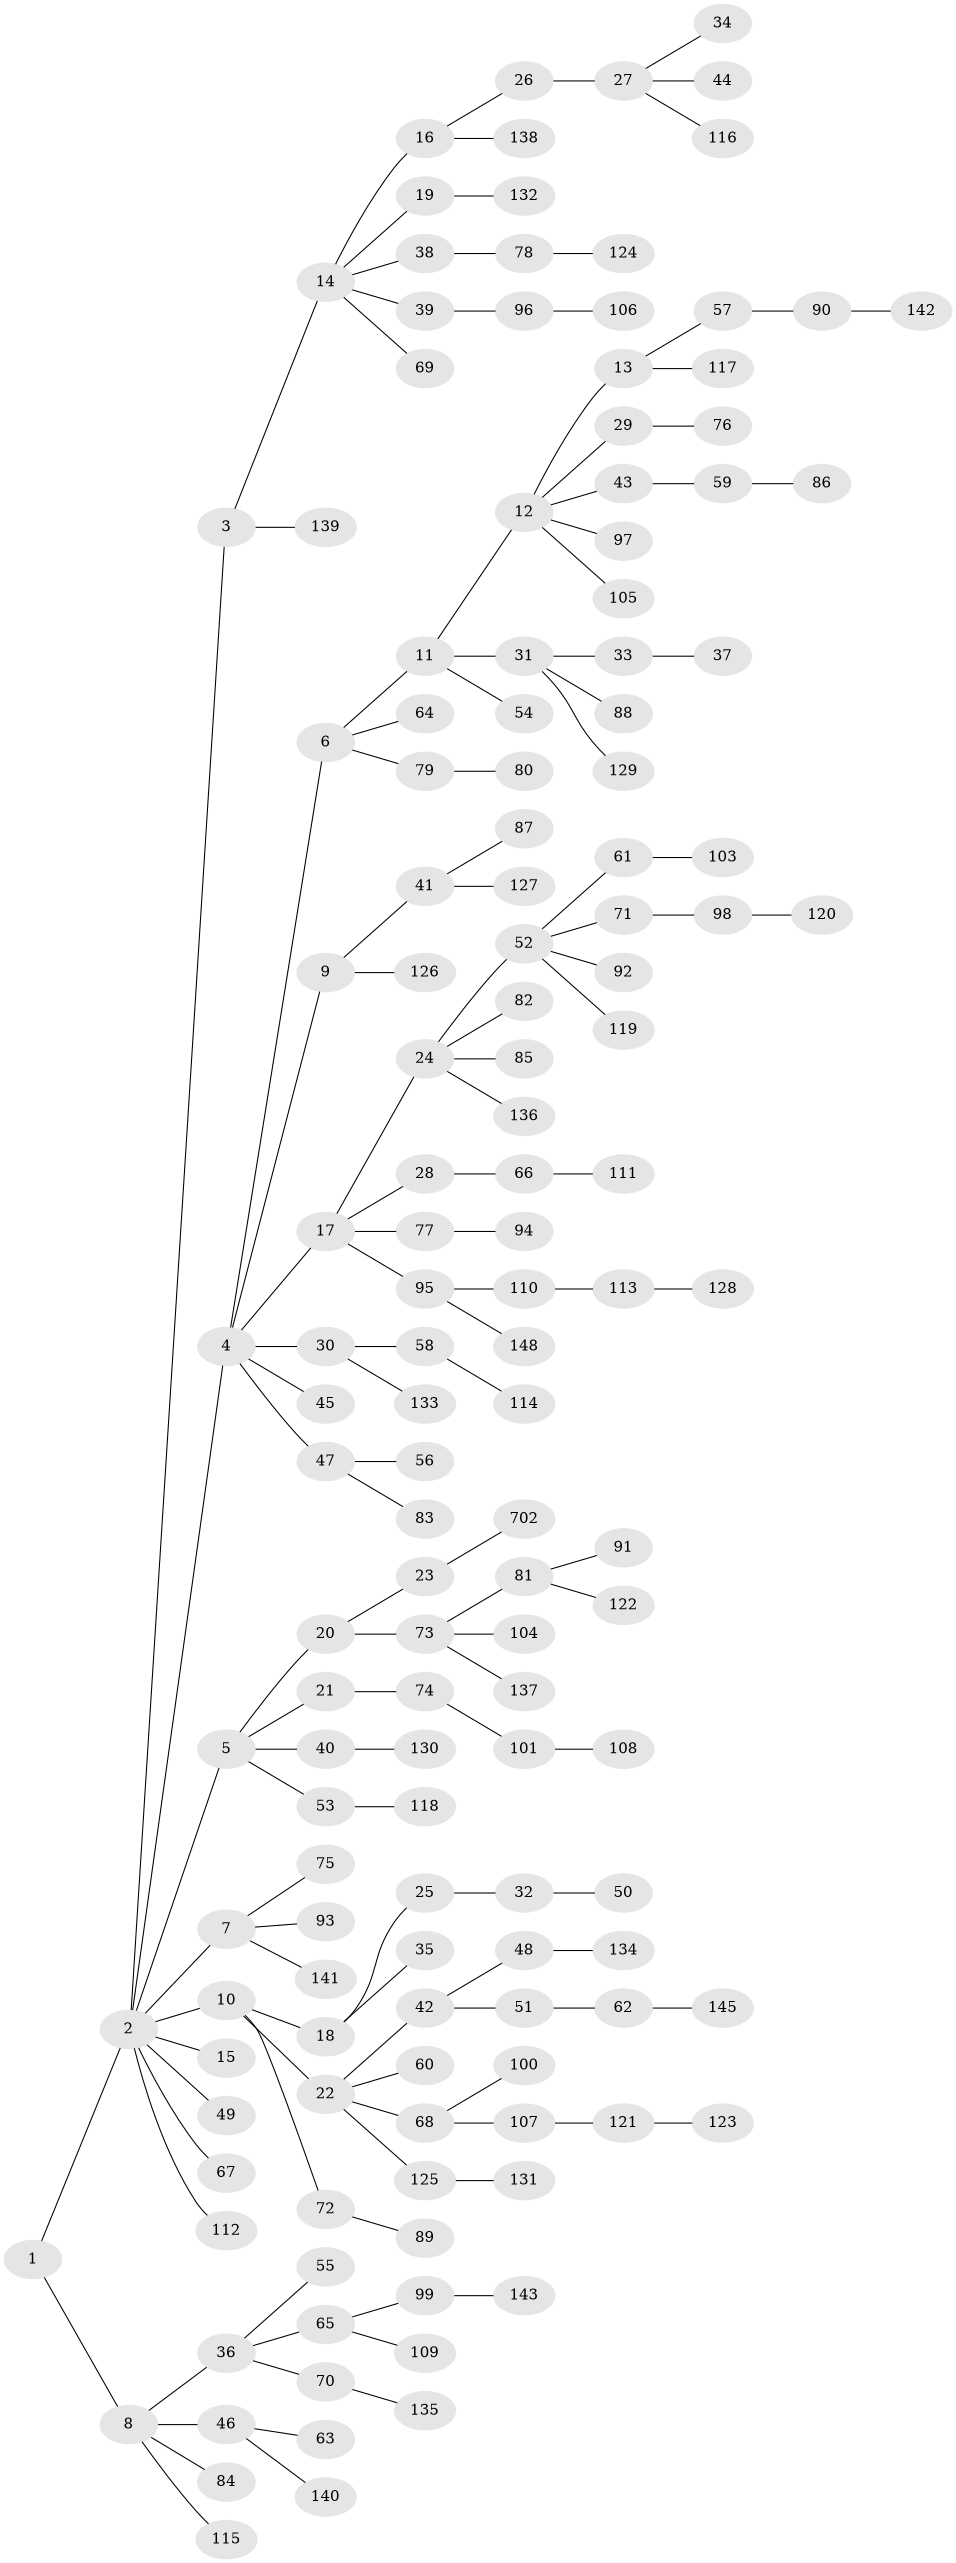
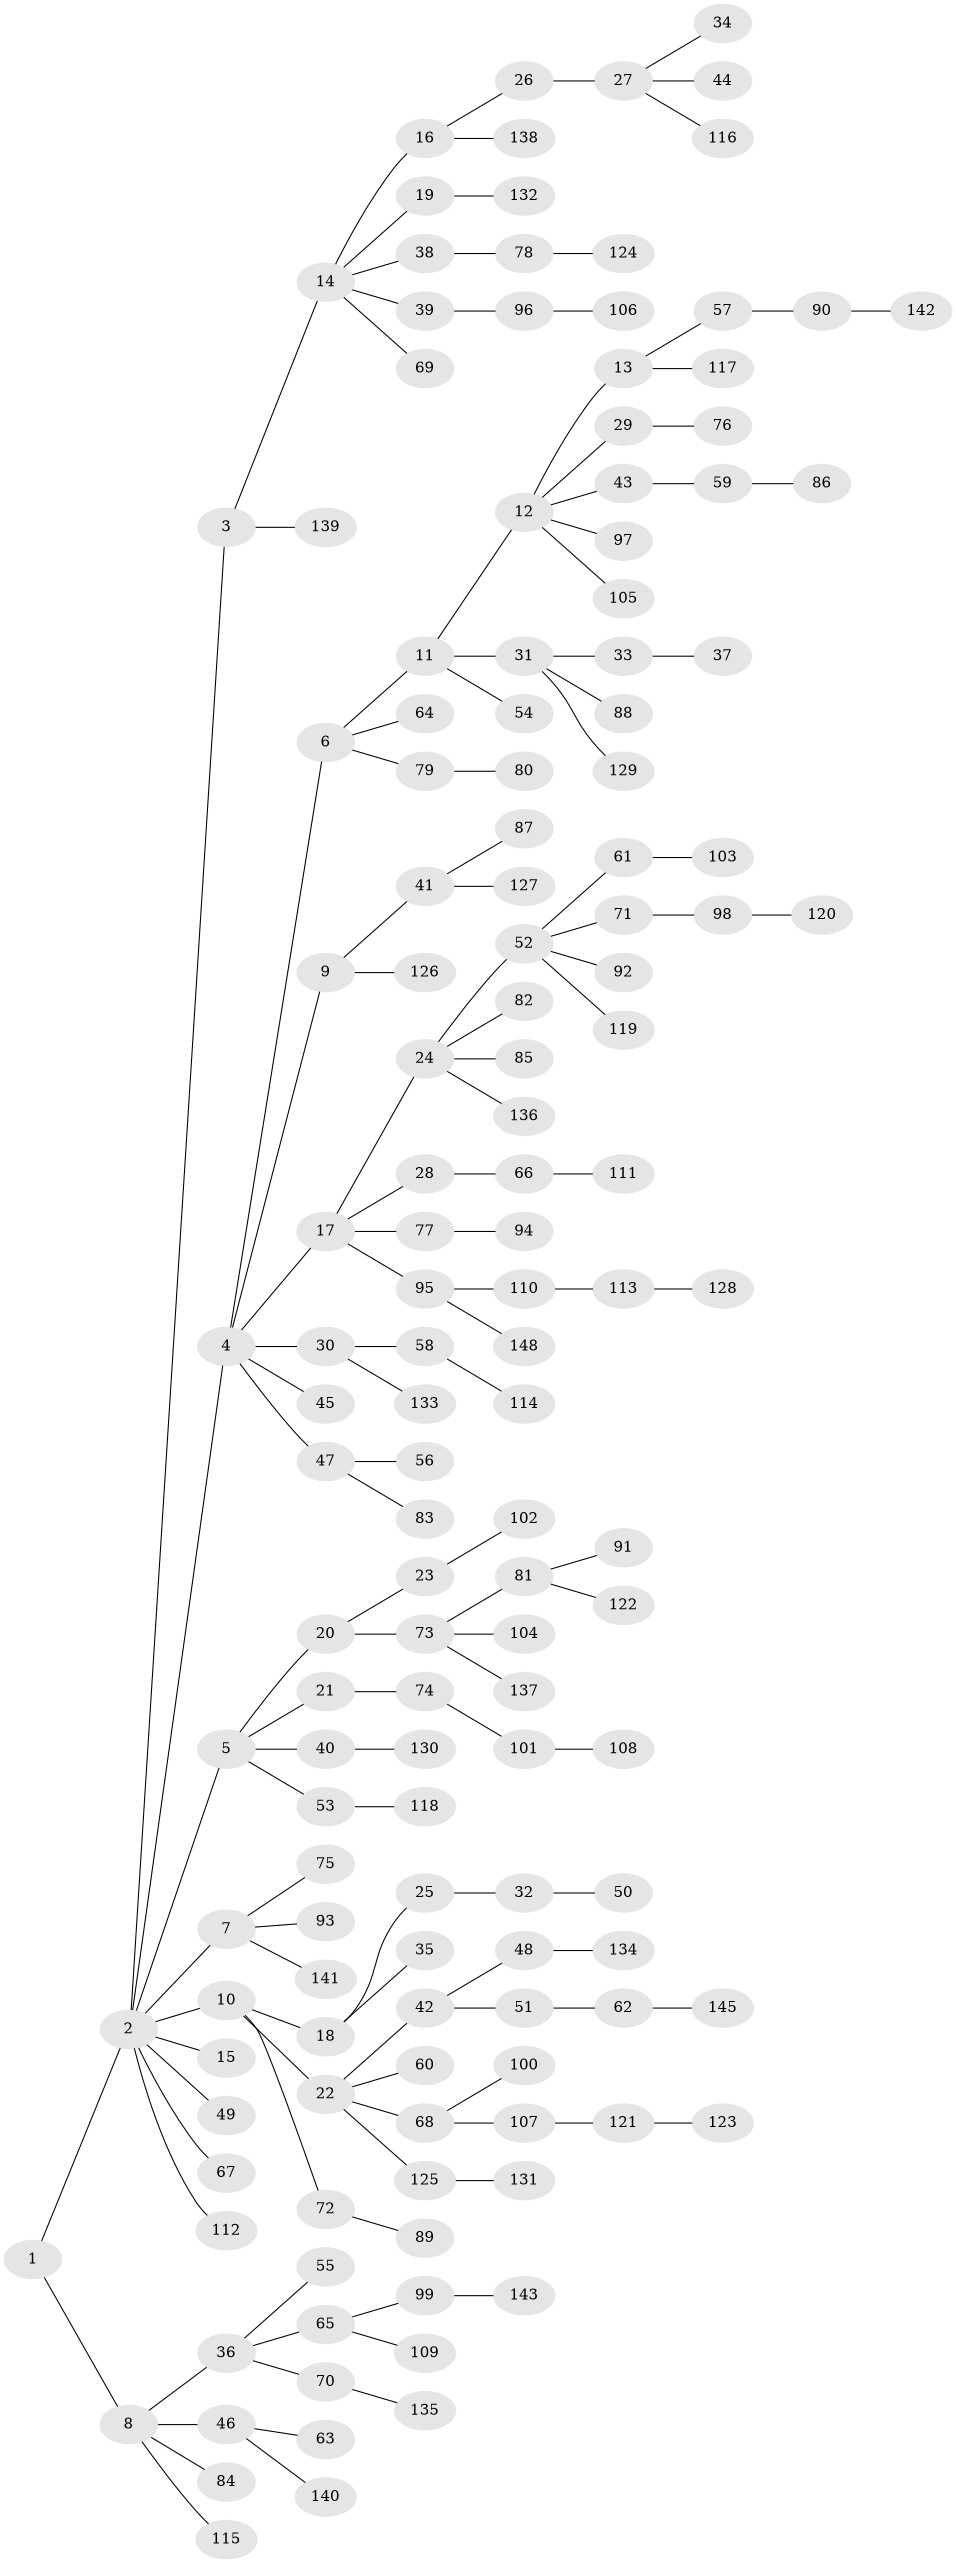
(524, 1519) -> (524, 1519)
